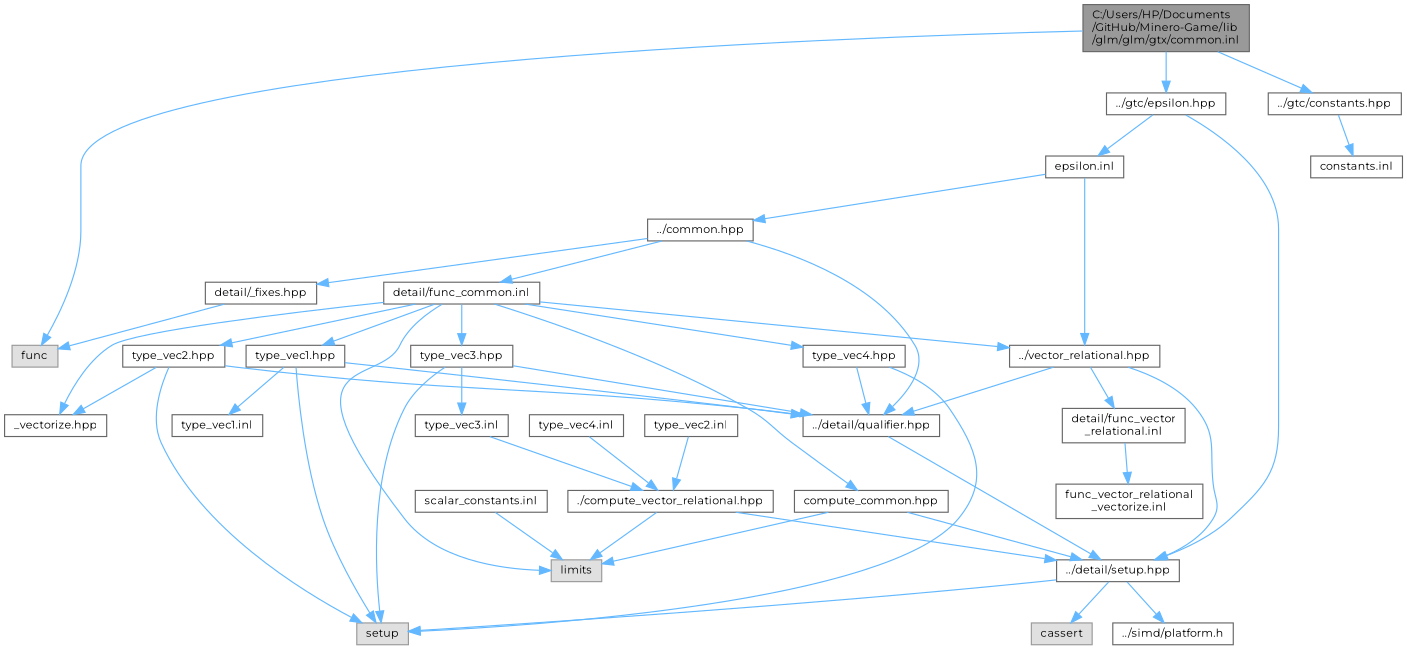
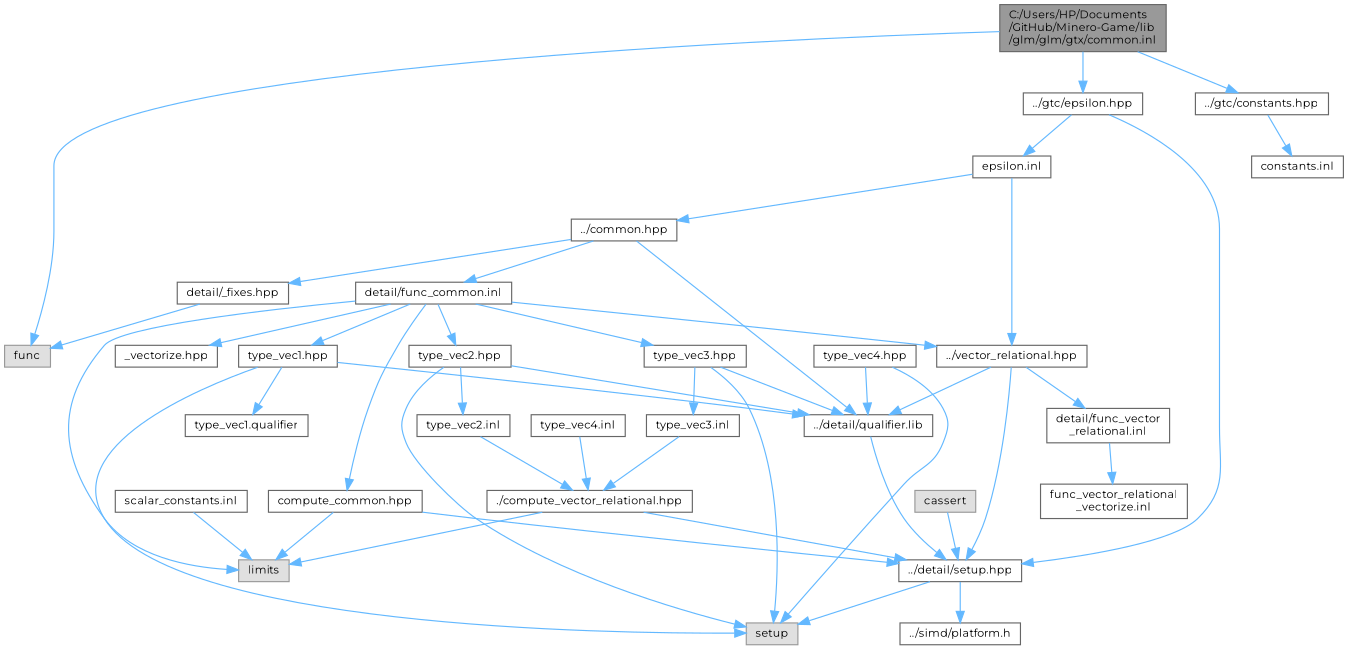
(658, 325) -> none
(120, 388) -> (461, 385)
(217, 426) -> (247, 426)
(871, 426) -> (868, 426)
(1094, 598) -> (952, 530)
